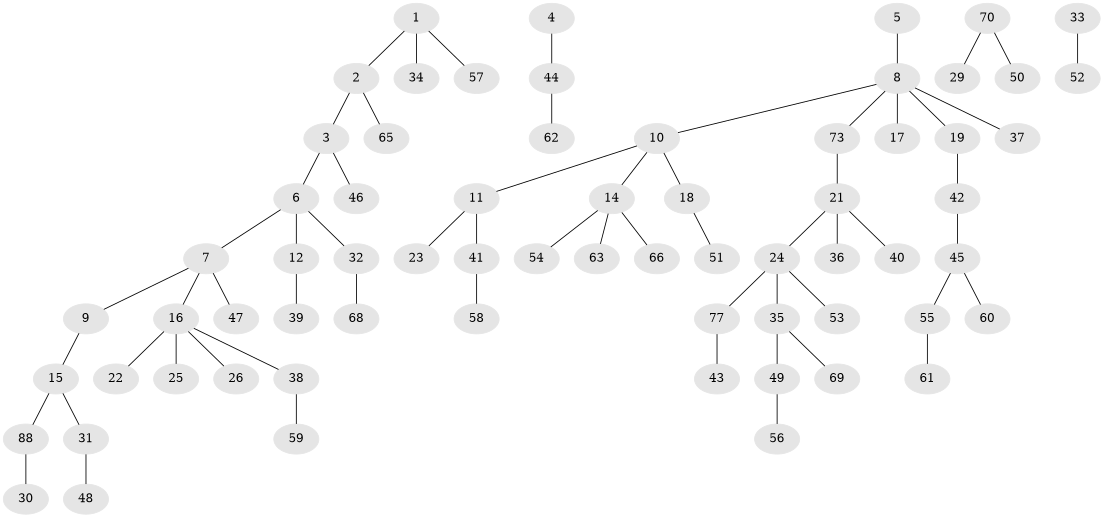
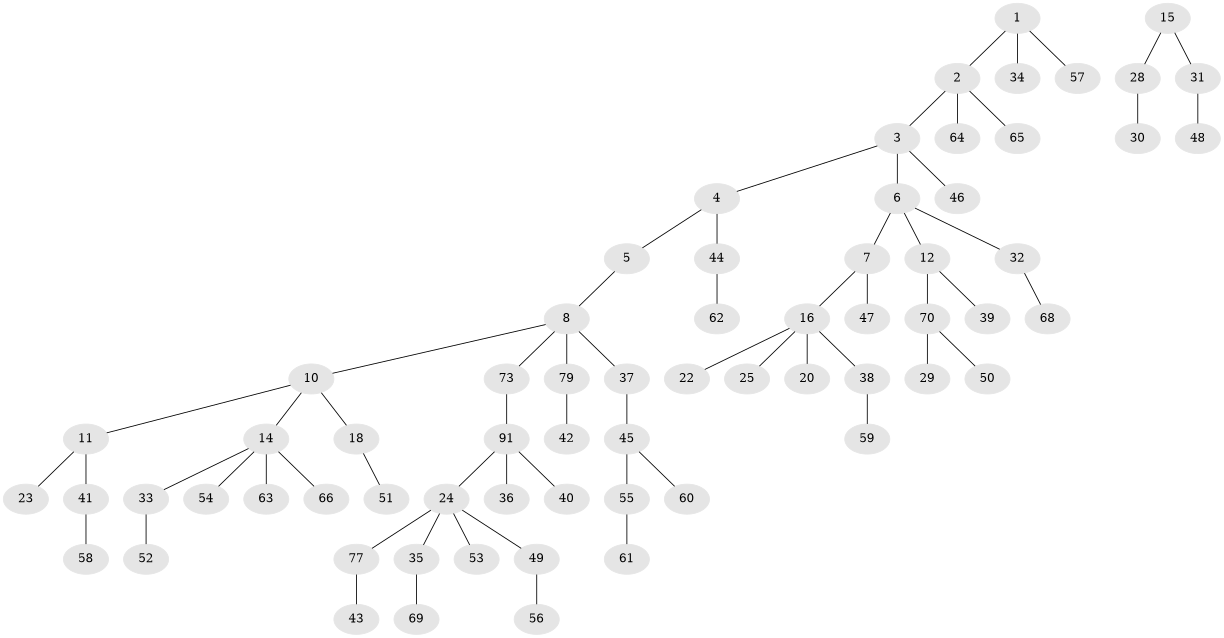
(897, 139) -> none
(957, 139) -> (567, 379)
none -> (957, 139)
none -> (807, 169)
(837, 199) -> (507, 439)
none -> (672, 229)
(957, 229) -> (627, 409)
none -> (927, 289)
(86, 319) -> none
(777, 349) -> (492, 529)
(236, 379) -> (807, 379)
(26, 439) -> (1138, 78)
none -> (206, 469)
